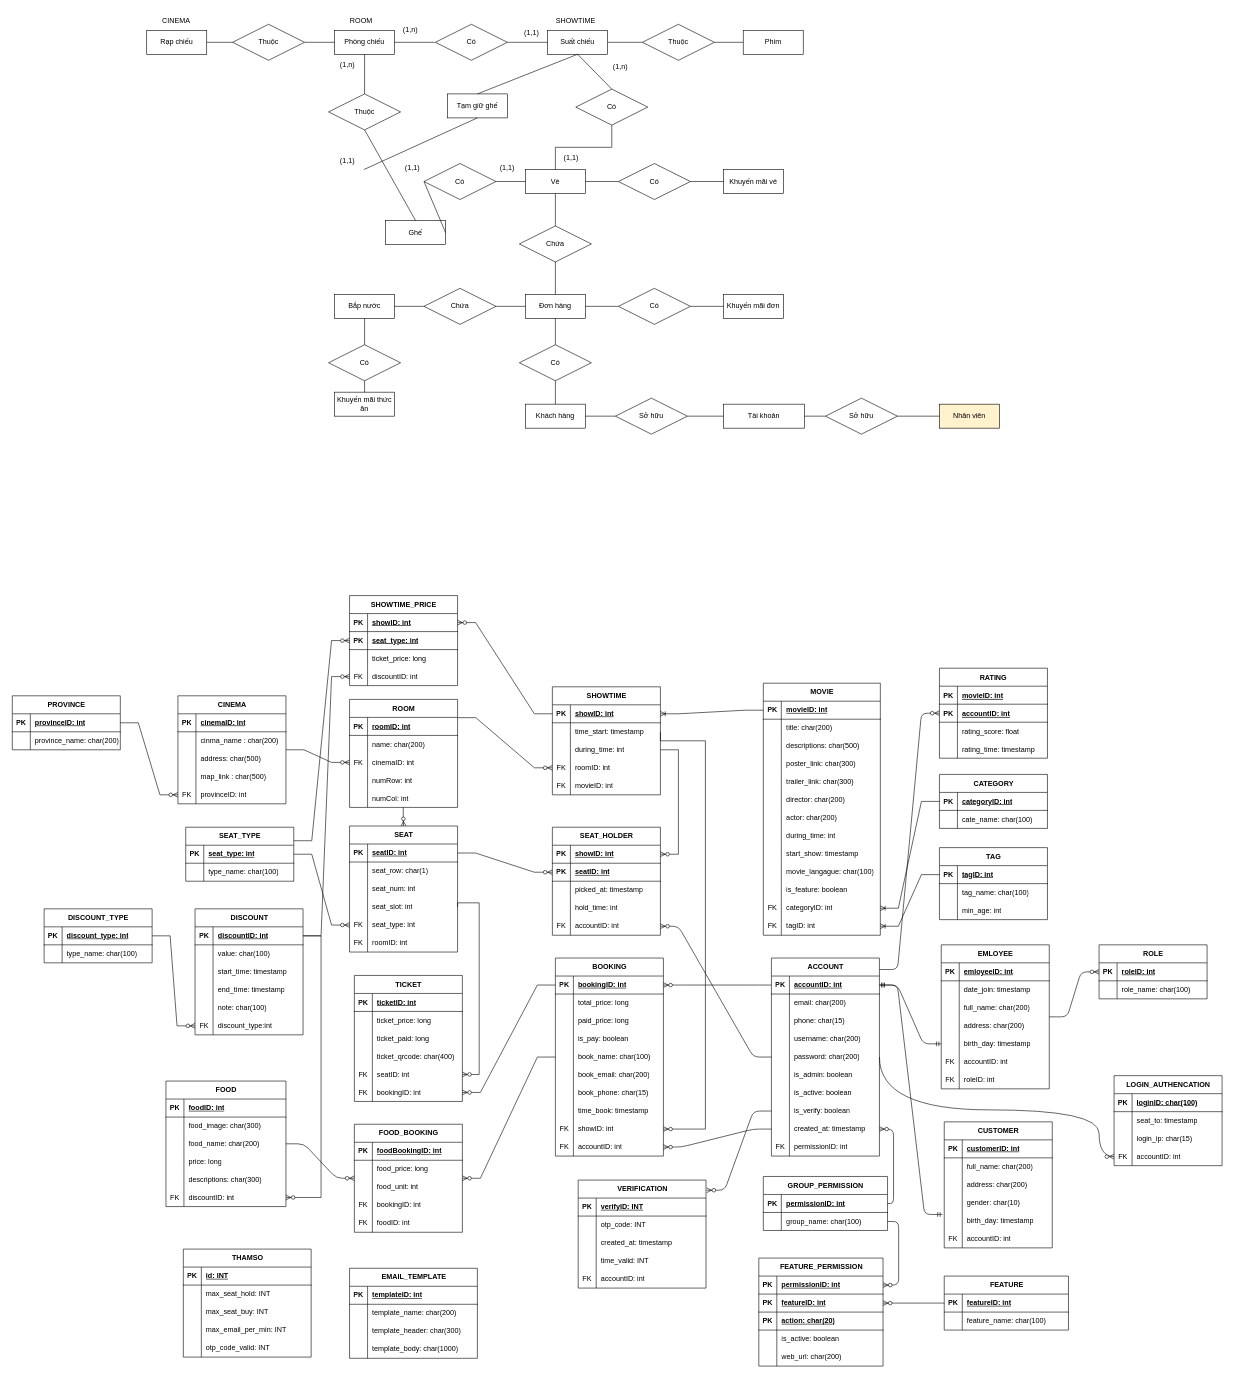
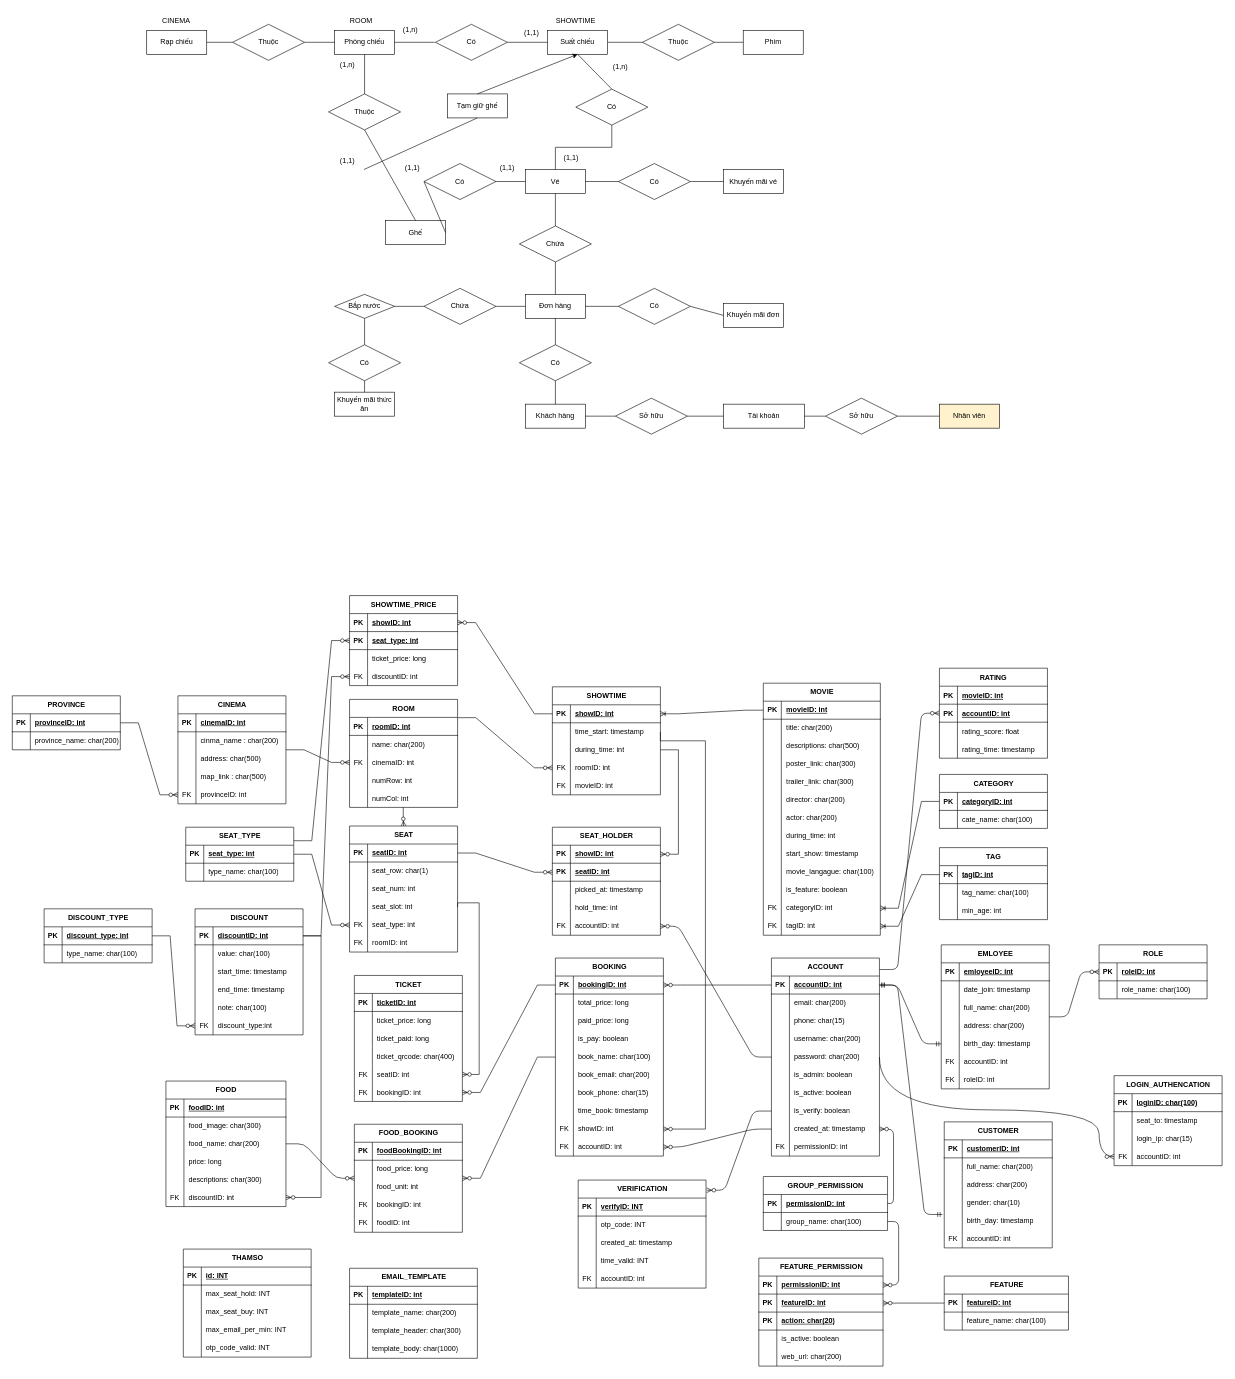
(573, 56) -> (572, 56)
(365, 306) -> (365, 306)
(753, 306) -> (753, 315)
